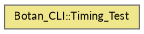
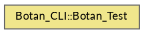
(72, 17) -> (72, 17)
